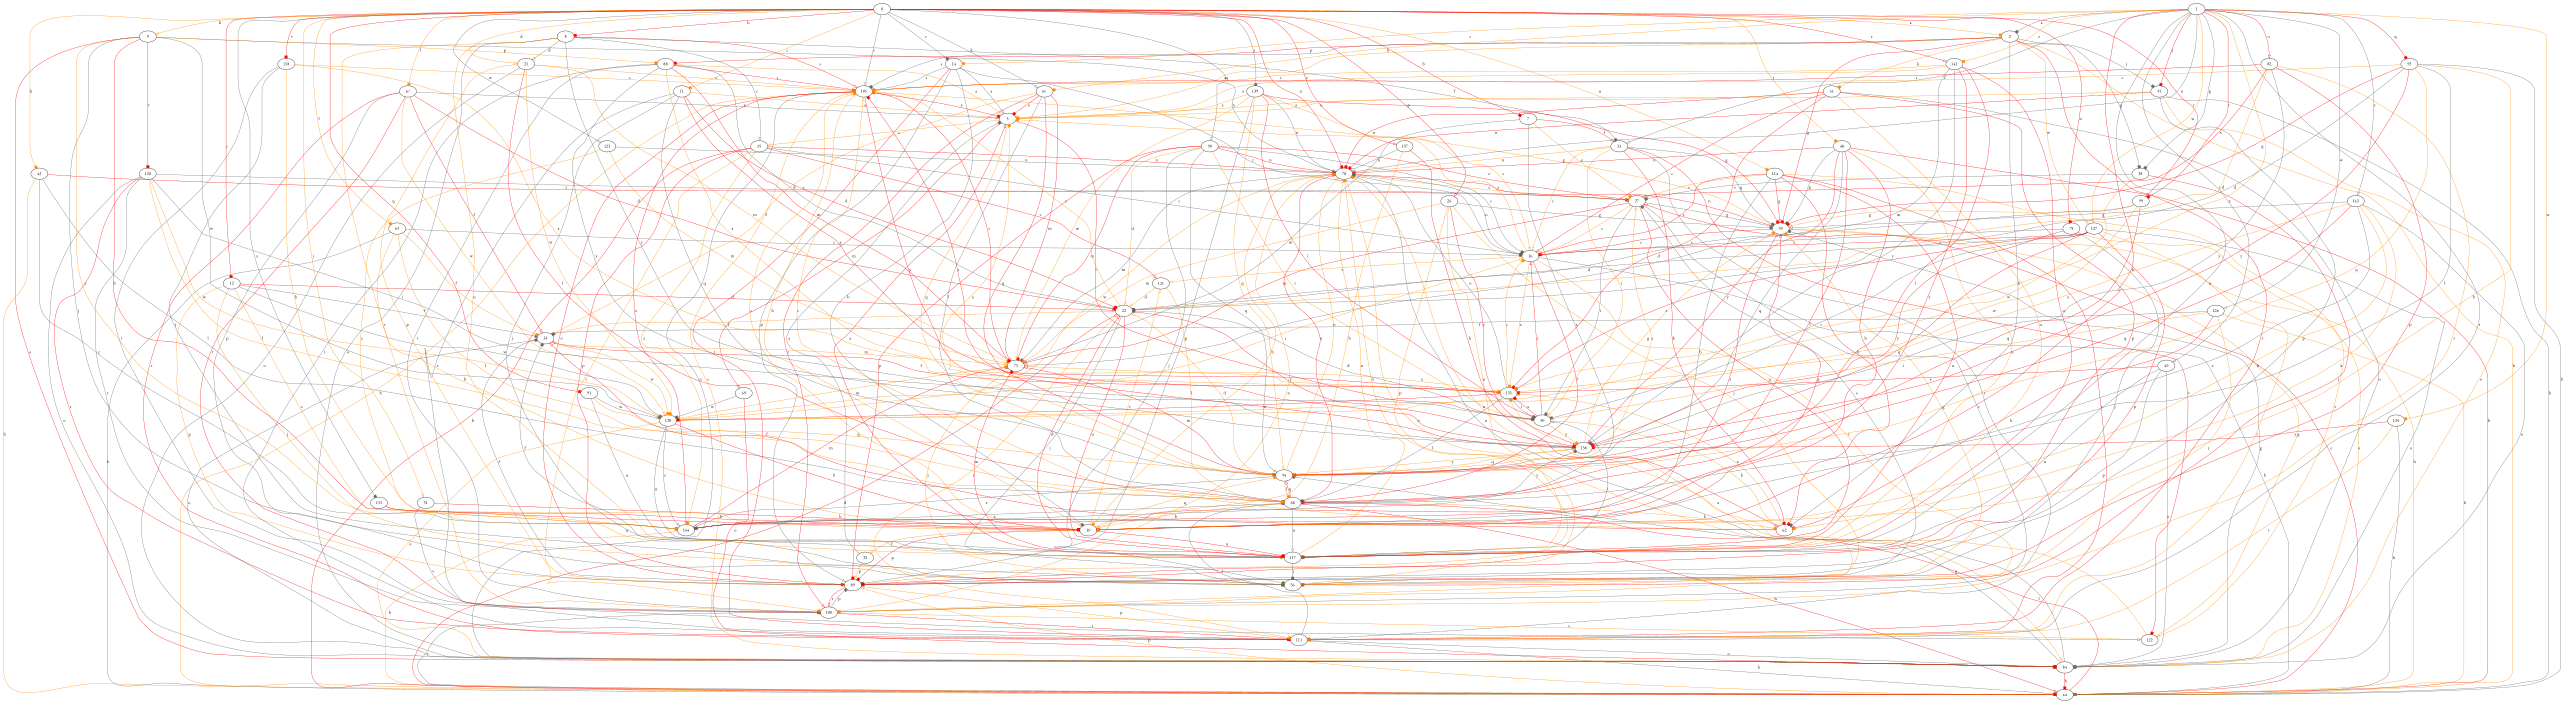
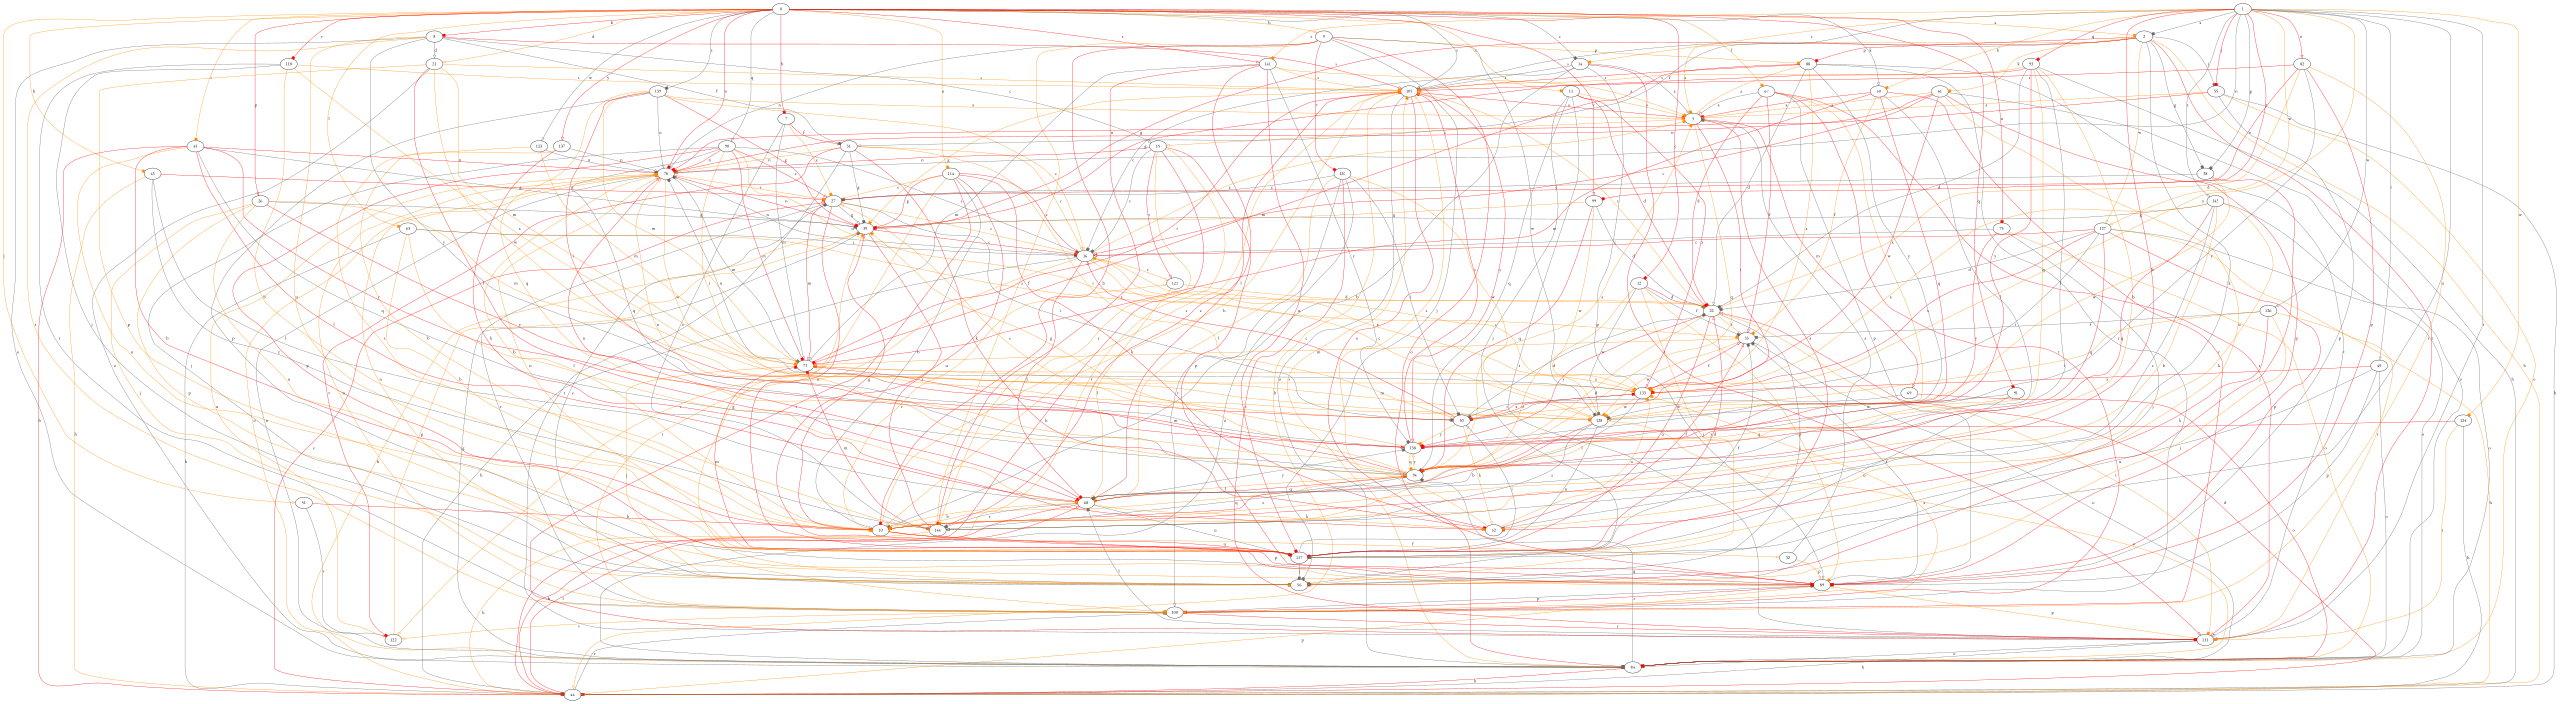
(1111, 410) -> (1622, 406)
(379, 503) -> none
